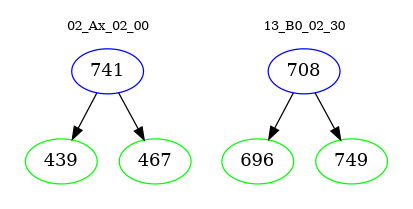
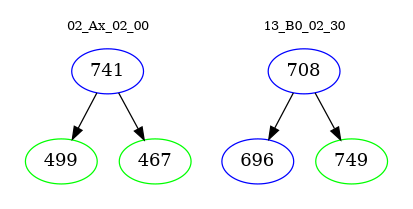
(61, 161) -> (61, 161)
(258, 161) -> (258, 161)
